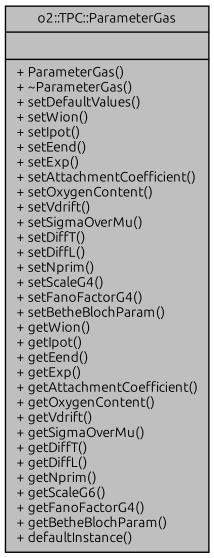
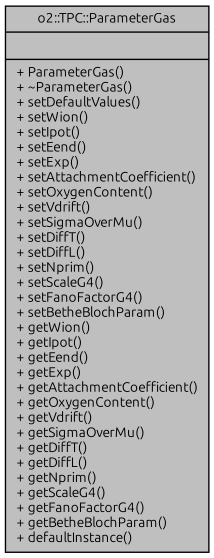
(61, 493) -> (61, 493)
